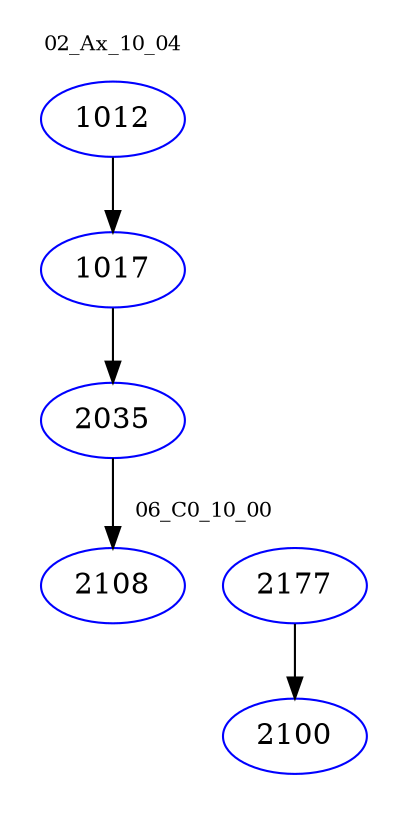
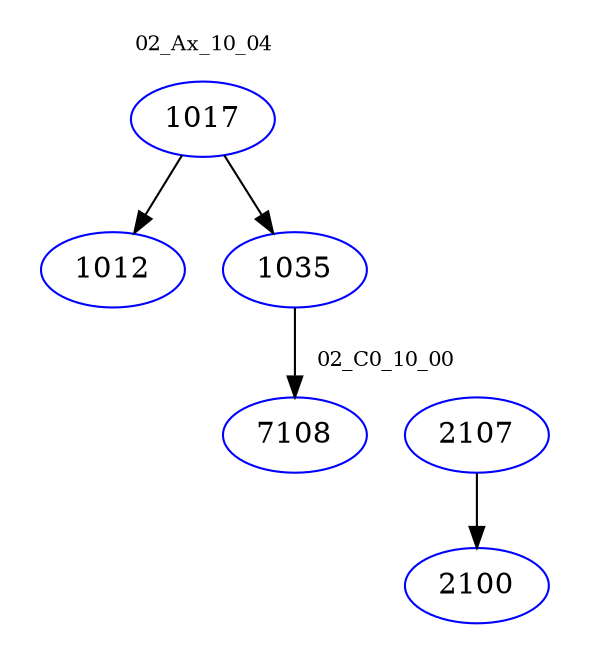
(113, 184) -> (164, 185)
(113, 420) -> (295, 270)
(204, 511) -> (386, 361)
(113, 586) -> (295, 435)
(295, 586) -> (477, 435)
